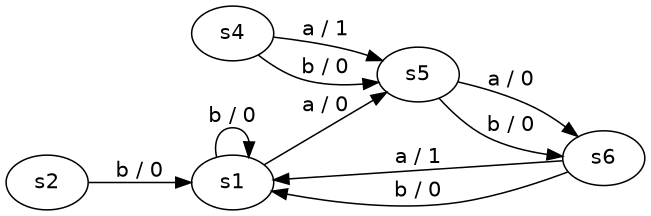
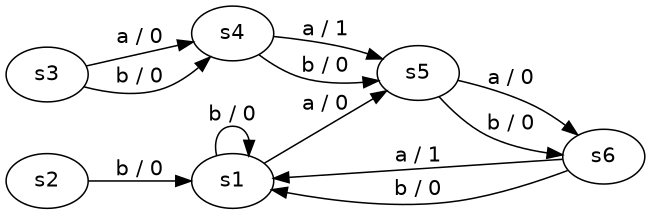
none -> (47, 75)
